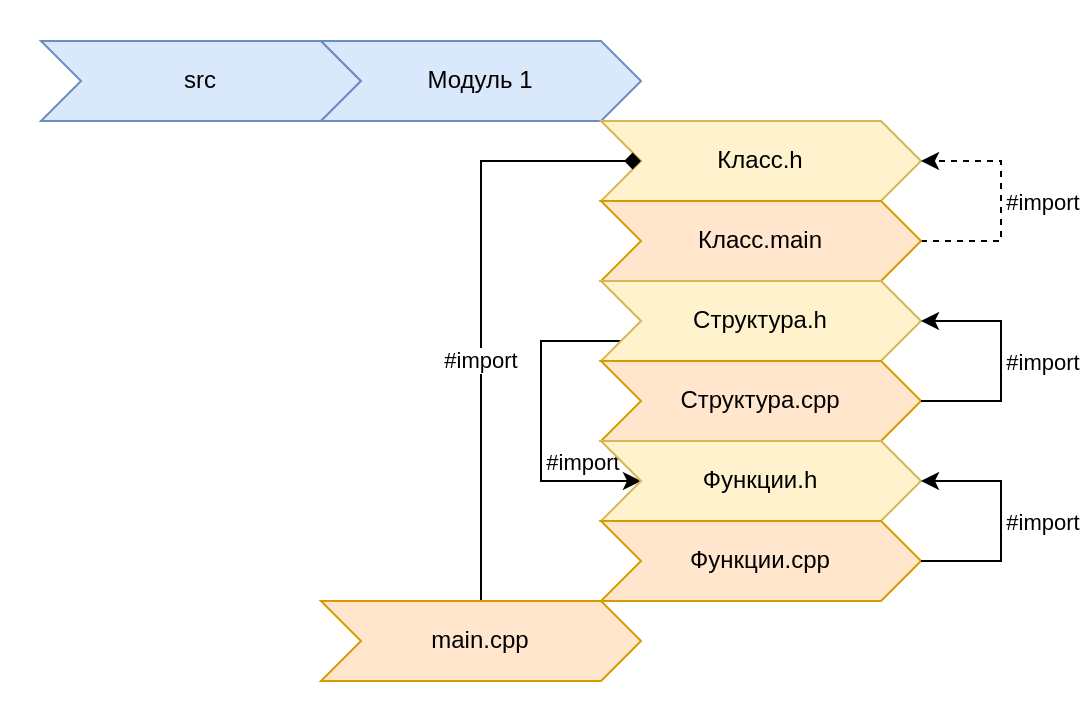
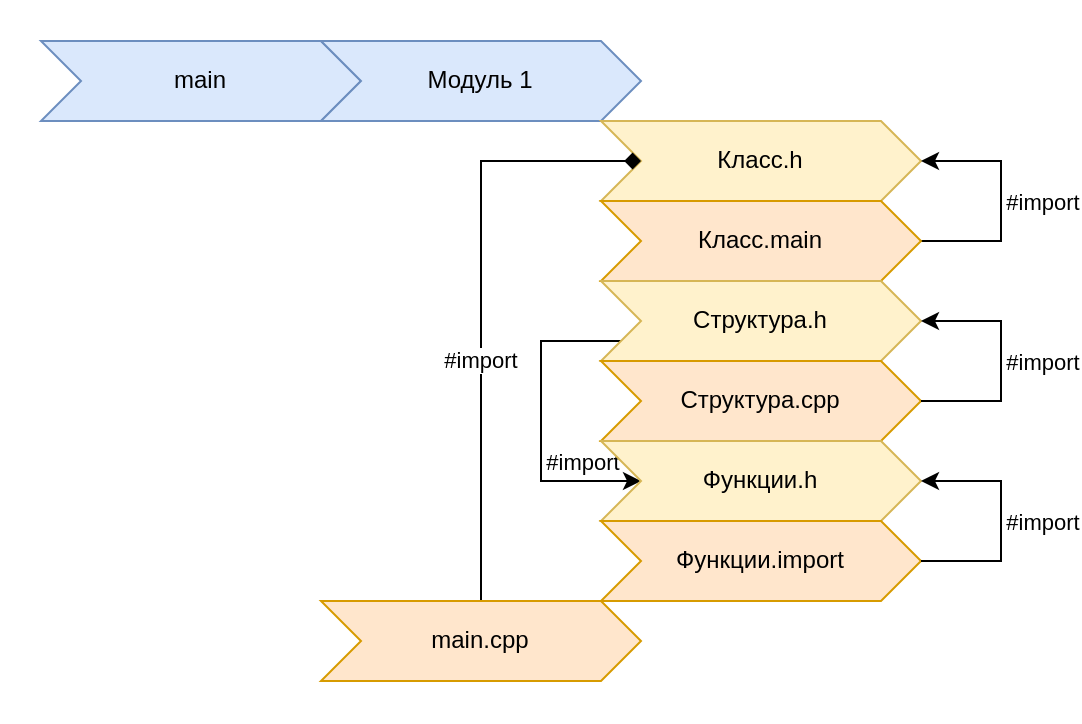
(201, 81) -> (201, 81)
(1001, 206) -> (1001, 206)
(761, 561) -> (761, 561)
